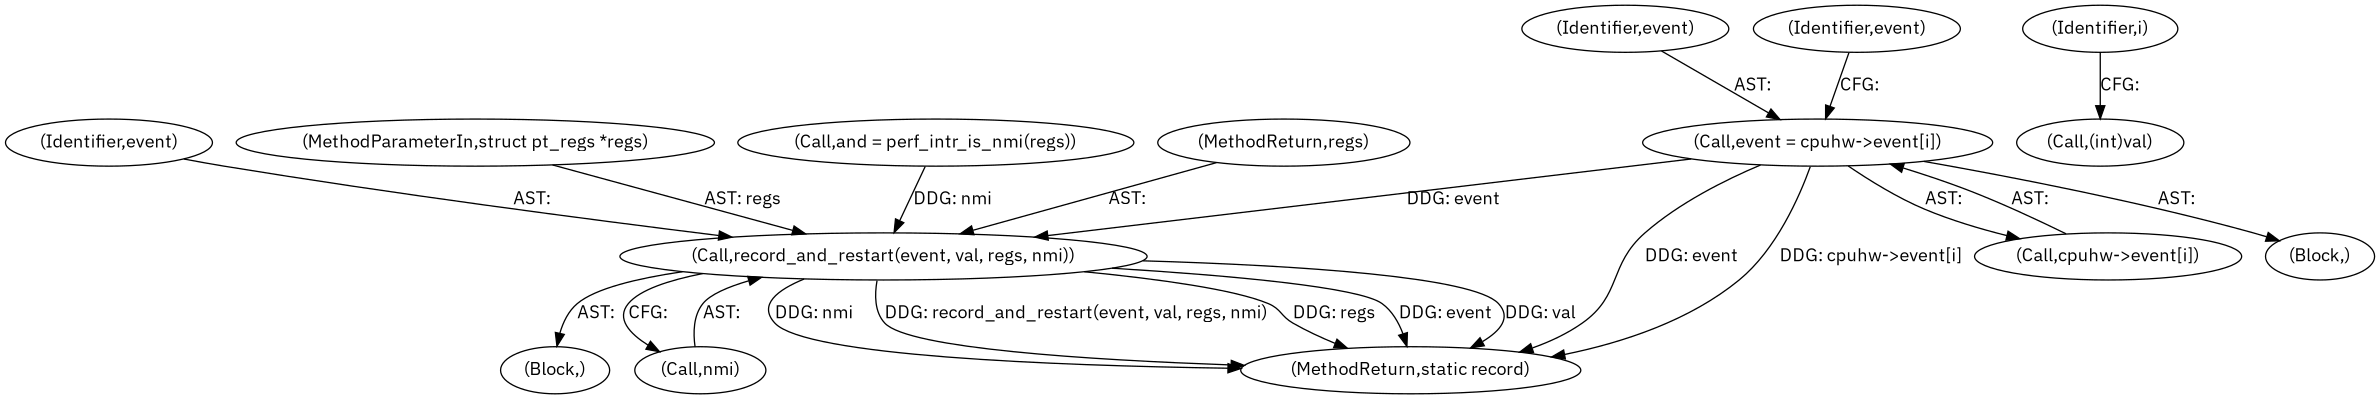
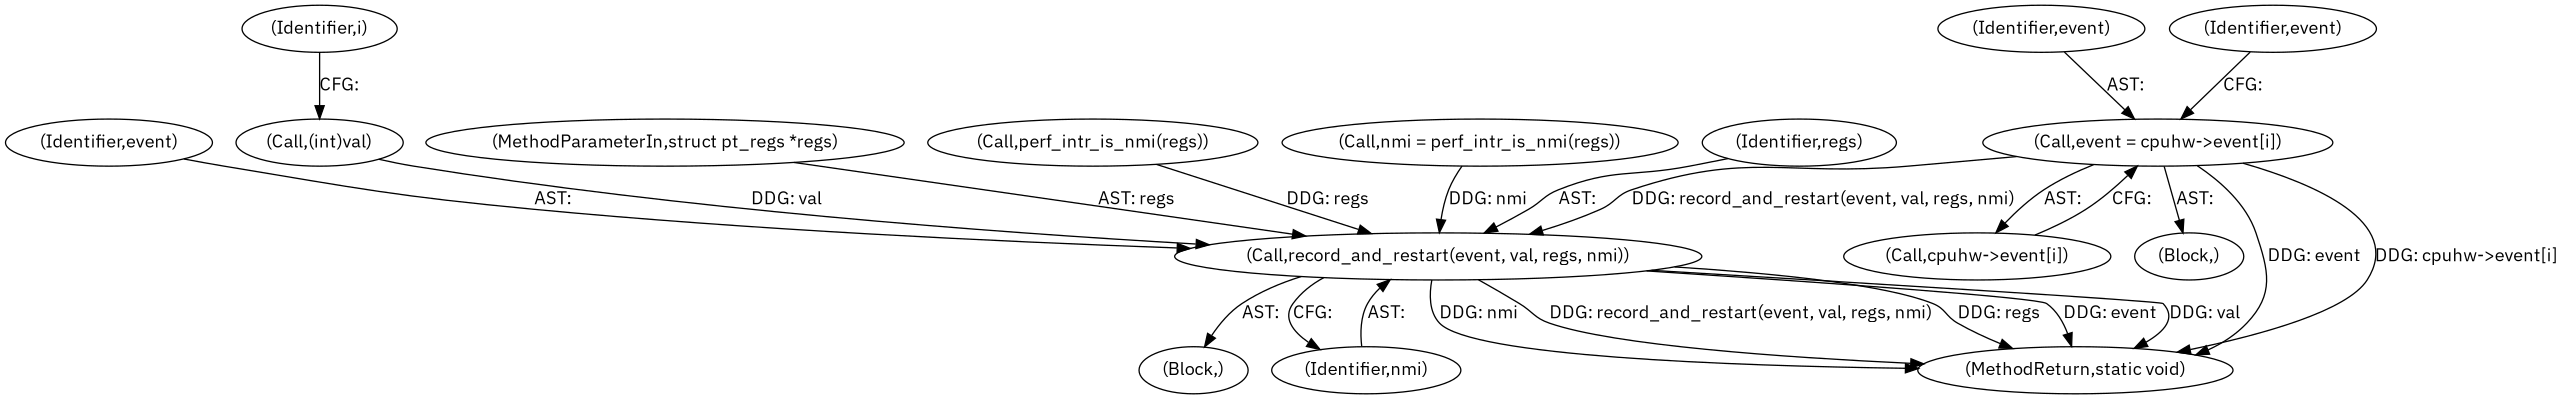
(936, 143) -> (1480, 143)
none -> (1093, 143)
(1284, 143) -> (1799, 143)
(1454, 200) -> (1824, 200)
(2032, 200) -> (2134, 200)
none -> (786, 213)
(700, 370) -> (1366, 370)
(1411, 370) -> (2075, 370)
